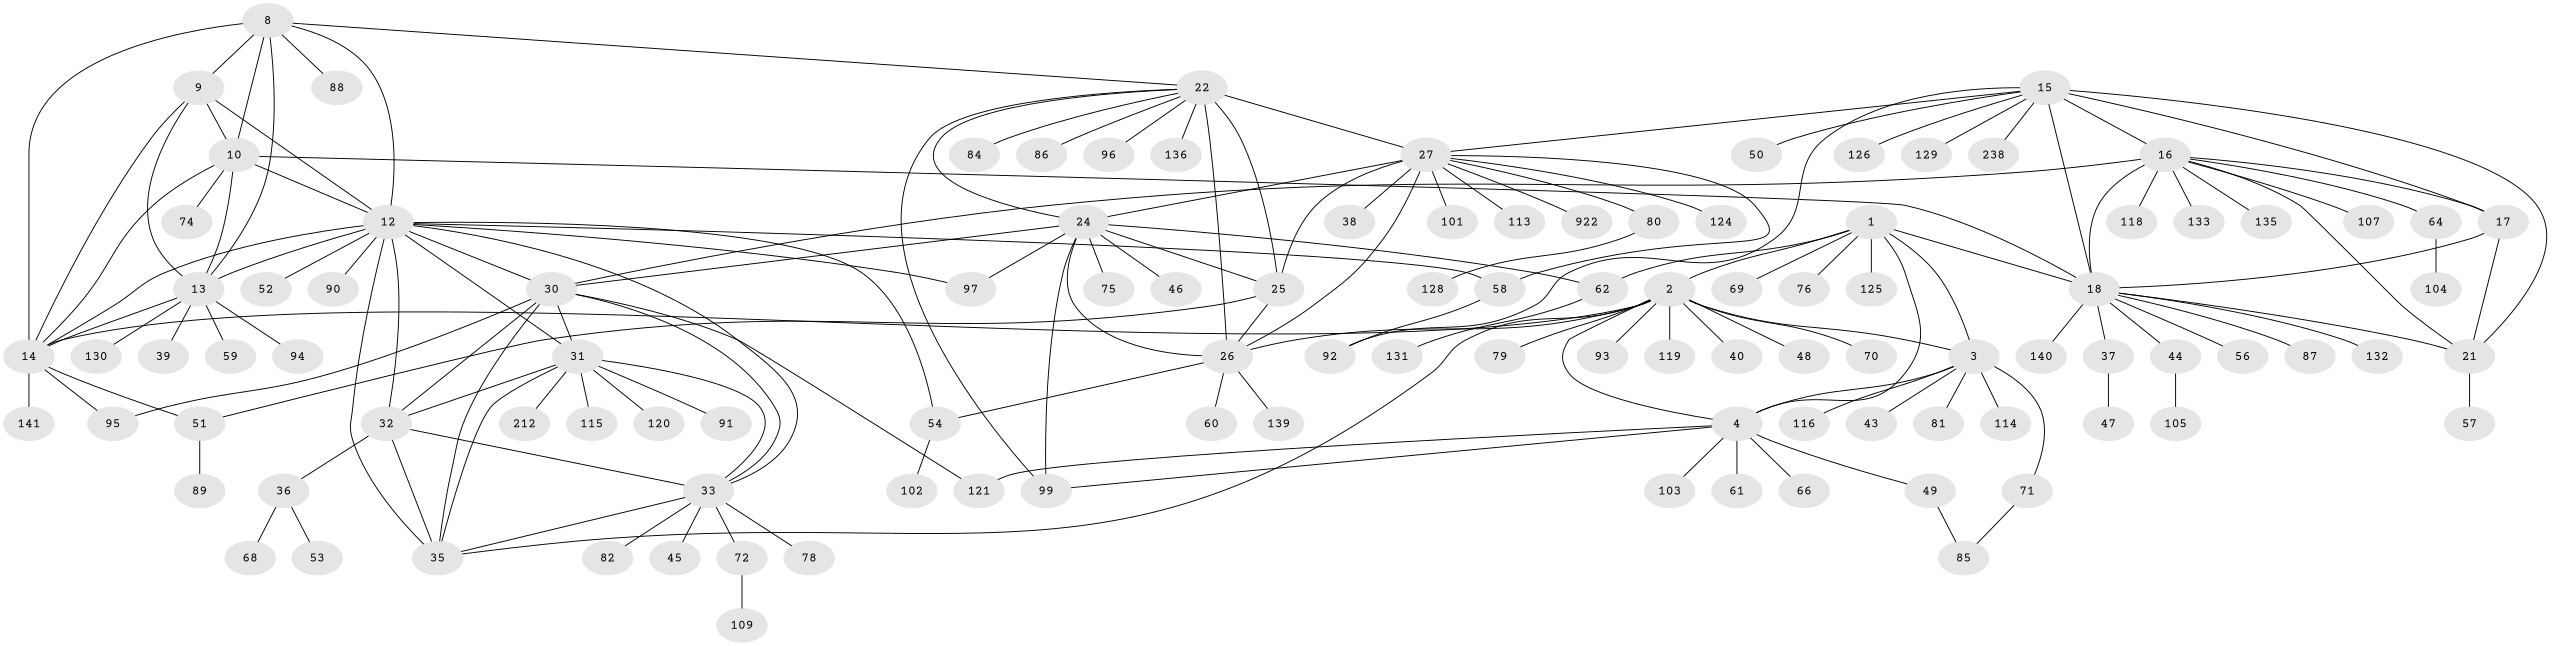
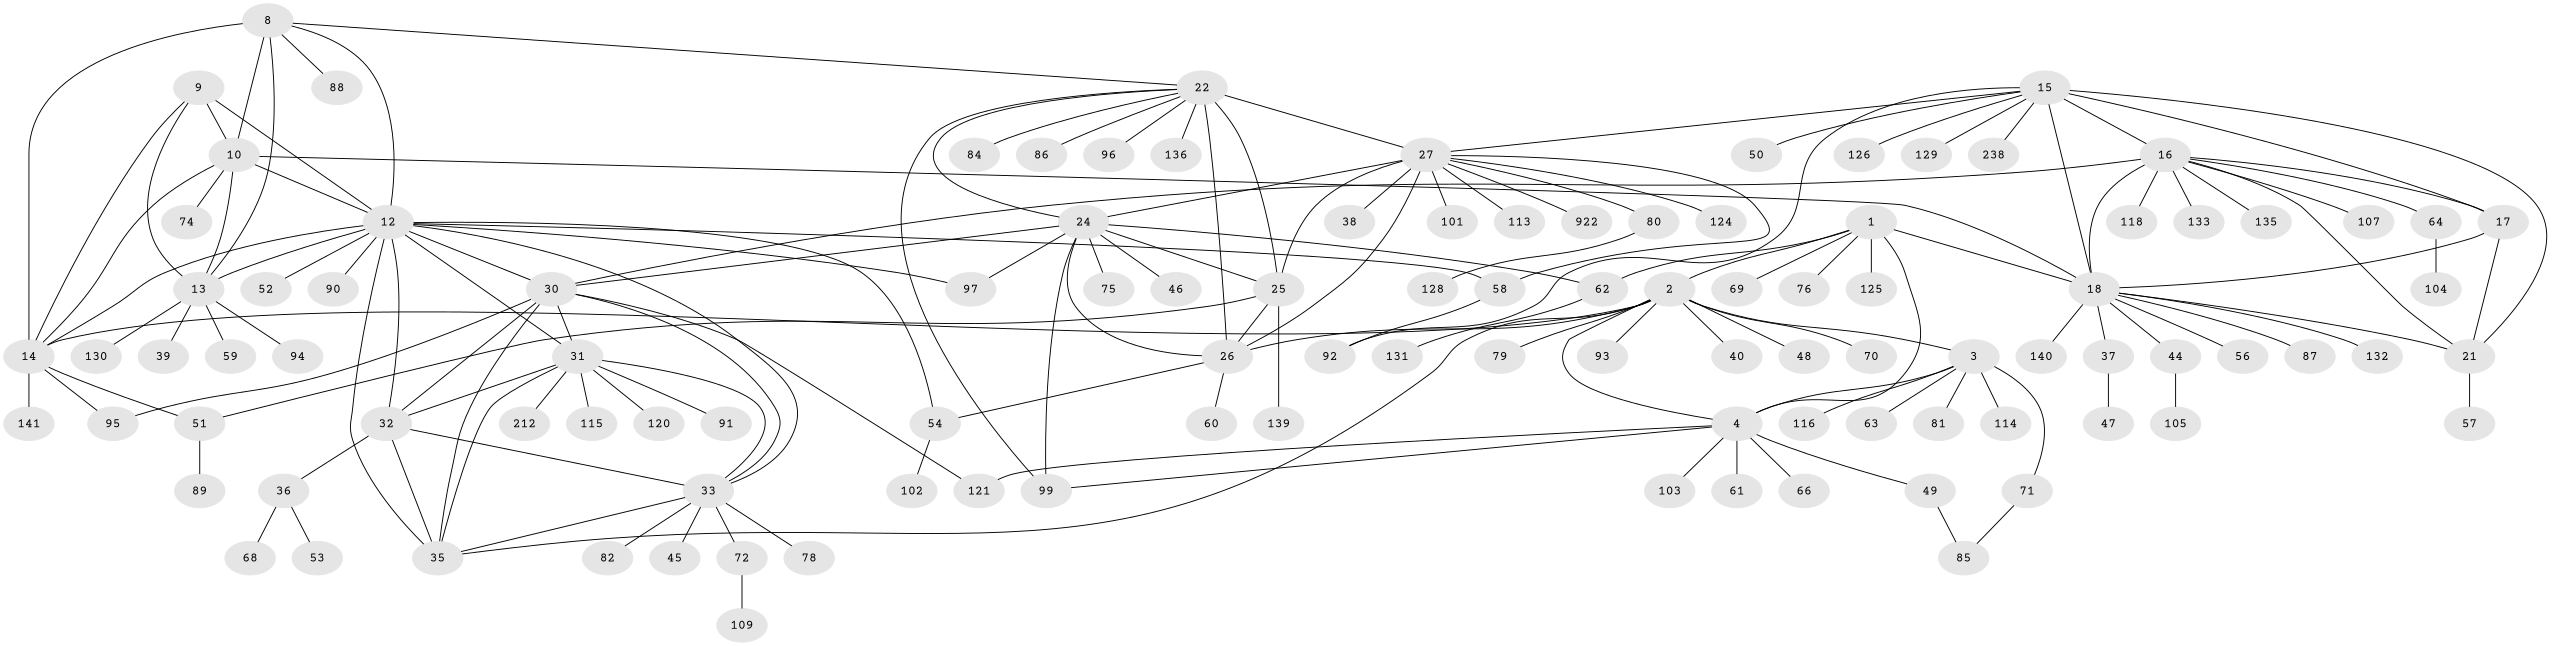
(233, 54) -> none
(1940, 279) -> none
(113, 321) -> none
(1670, 357) -> none
(1253, 390) -> (1279, 357)
(1871, 424) -> (1871, 424)
